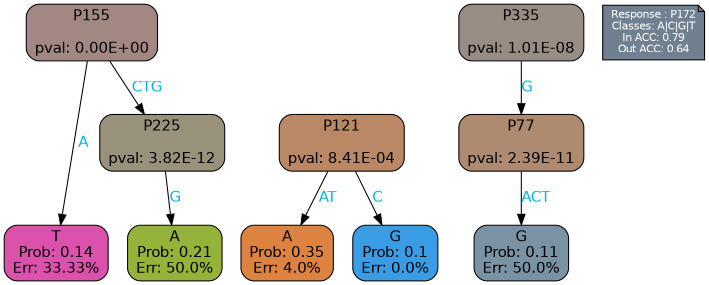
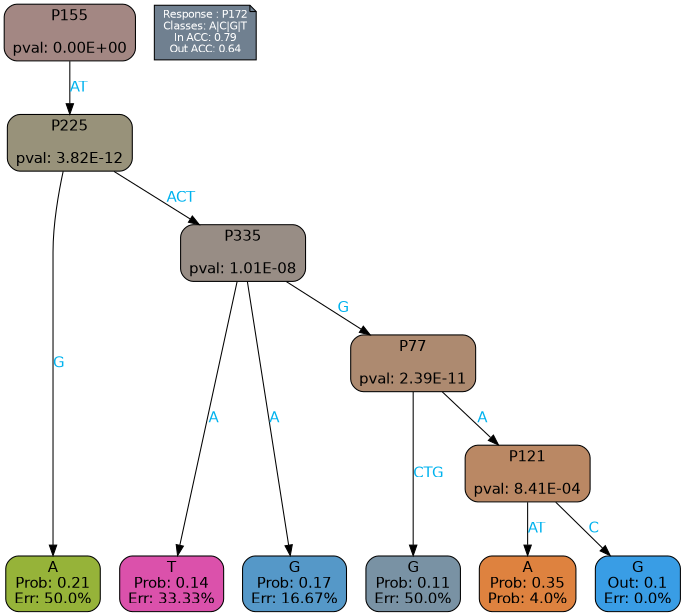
(147, 88) -> (79, 88)
(75, 138) -> (208, 413)
none -> (152, 195)
(536, 198) -> (428, 474)
(287, 253) -> (528, 584)
(395, 253) -> (638, 584)
none -> (466, 415)
none -> (295, 584)
